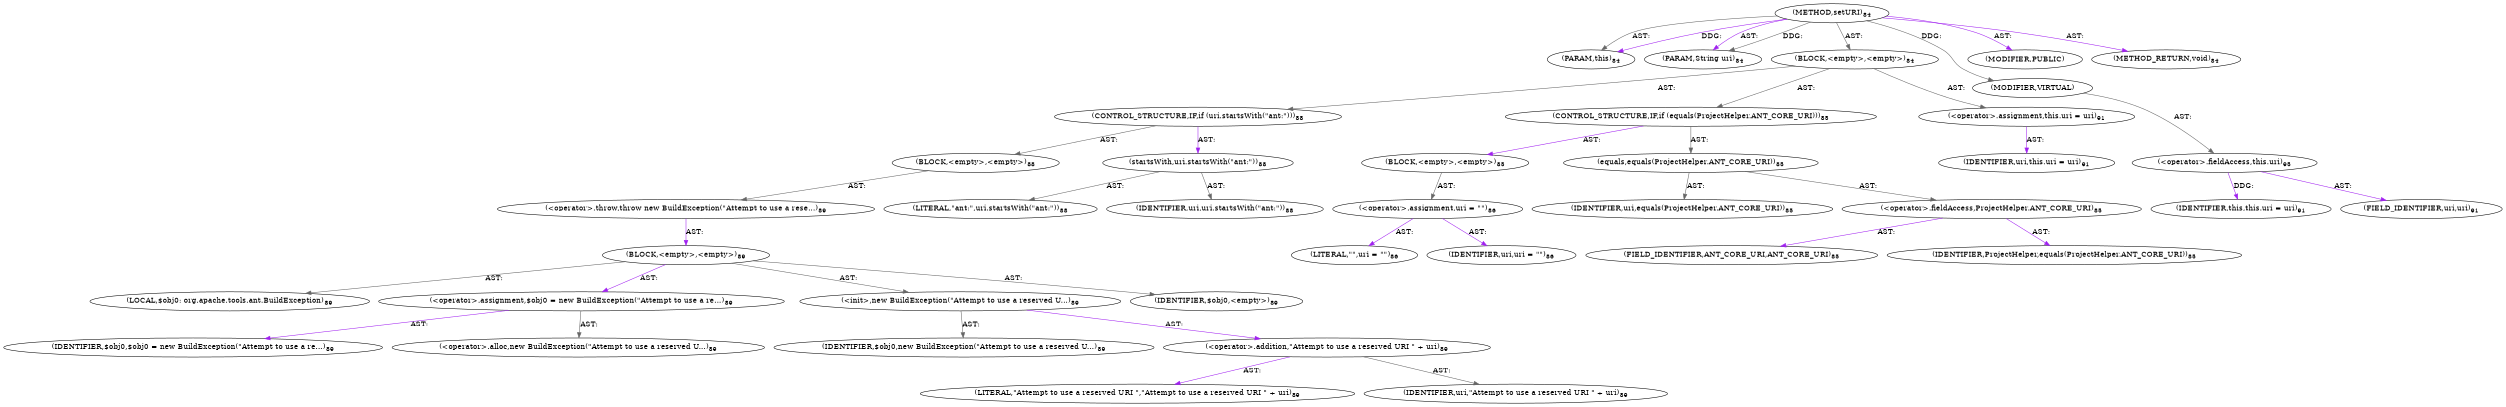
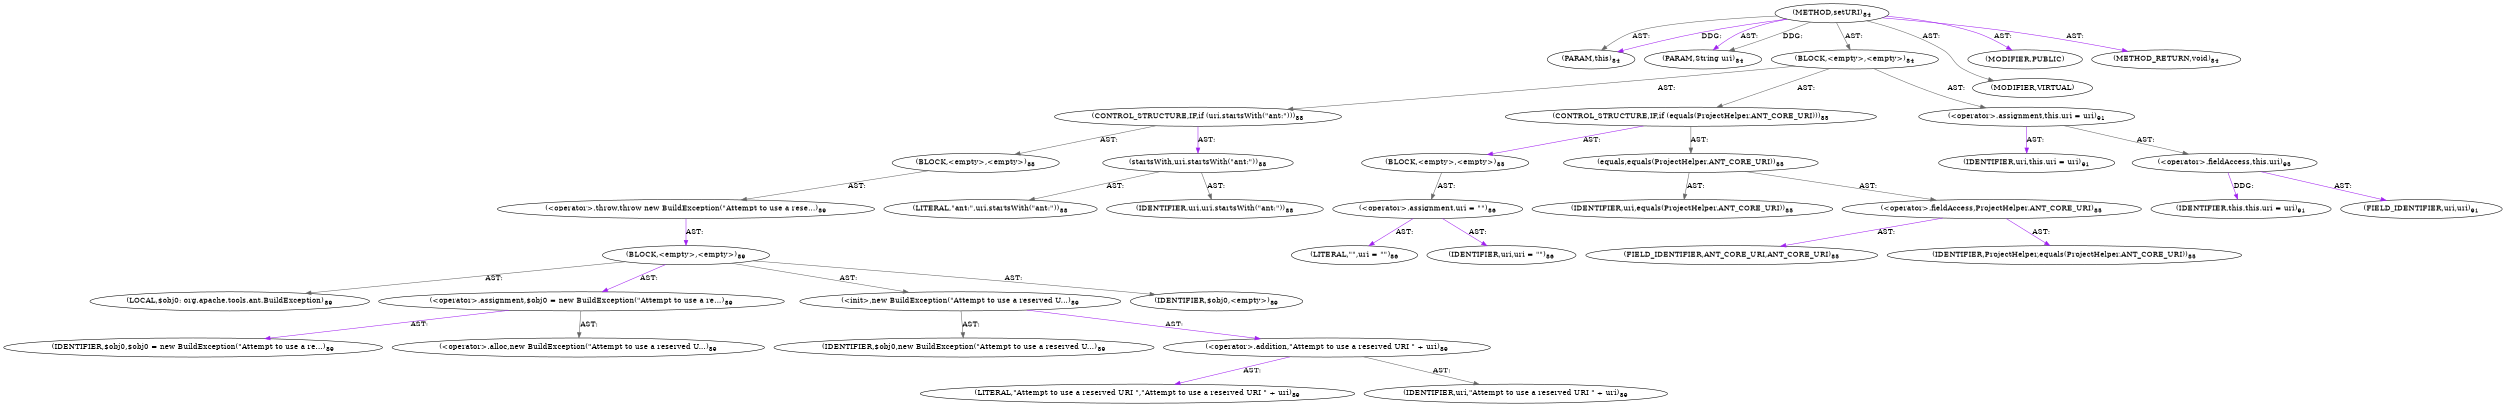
(1933, 36) -> (1933, 36)
(2151, 112) -> (2123, 139)
